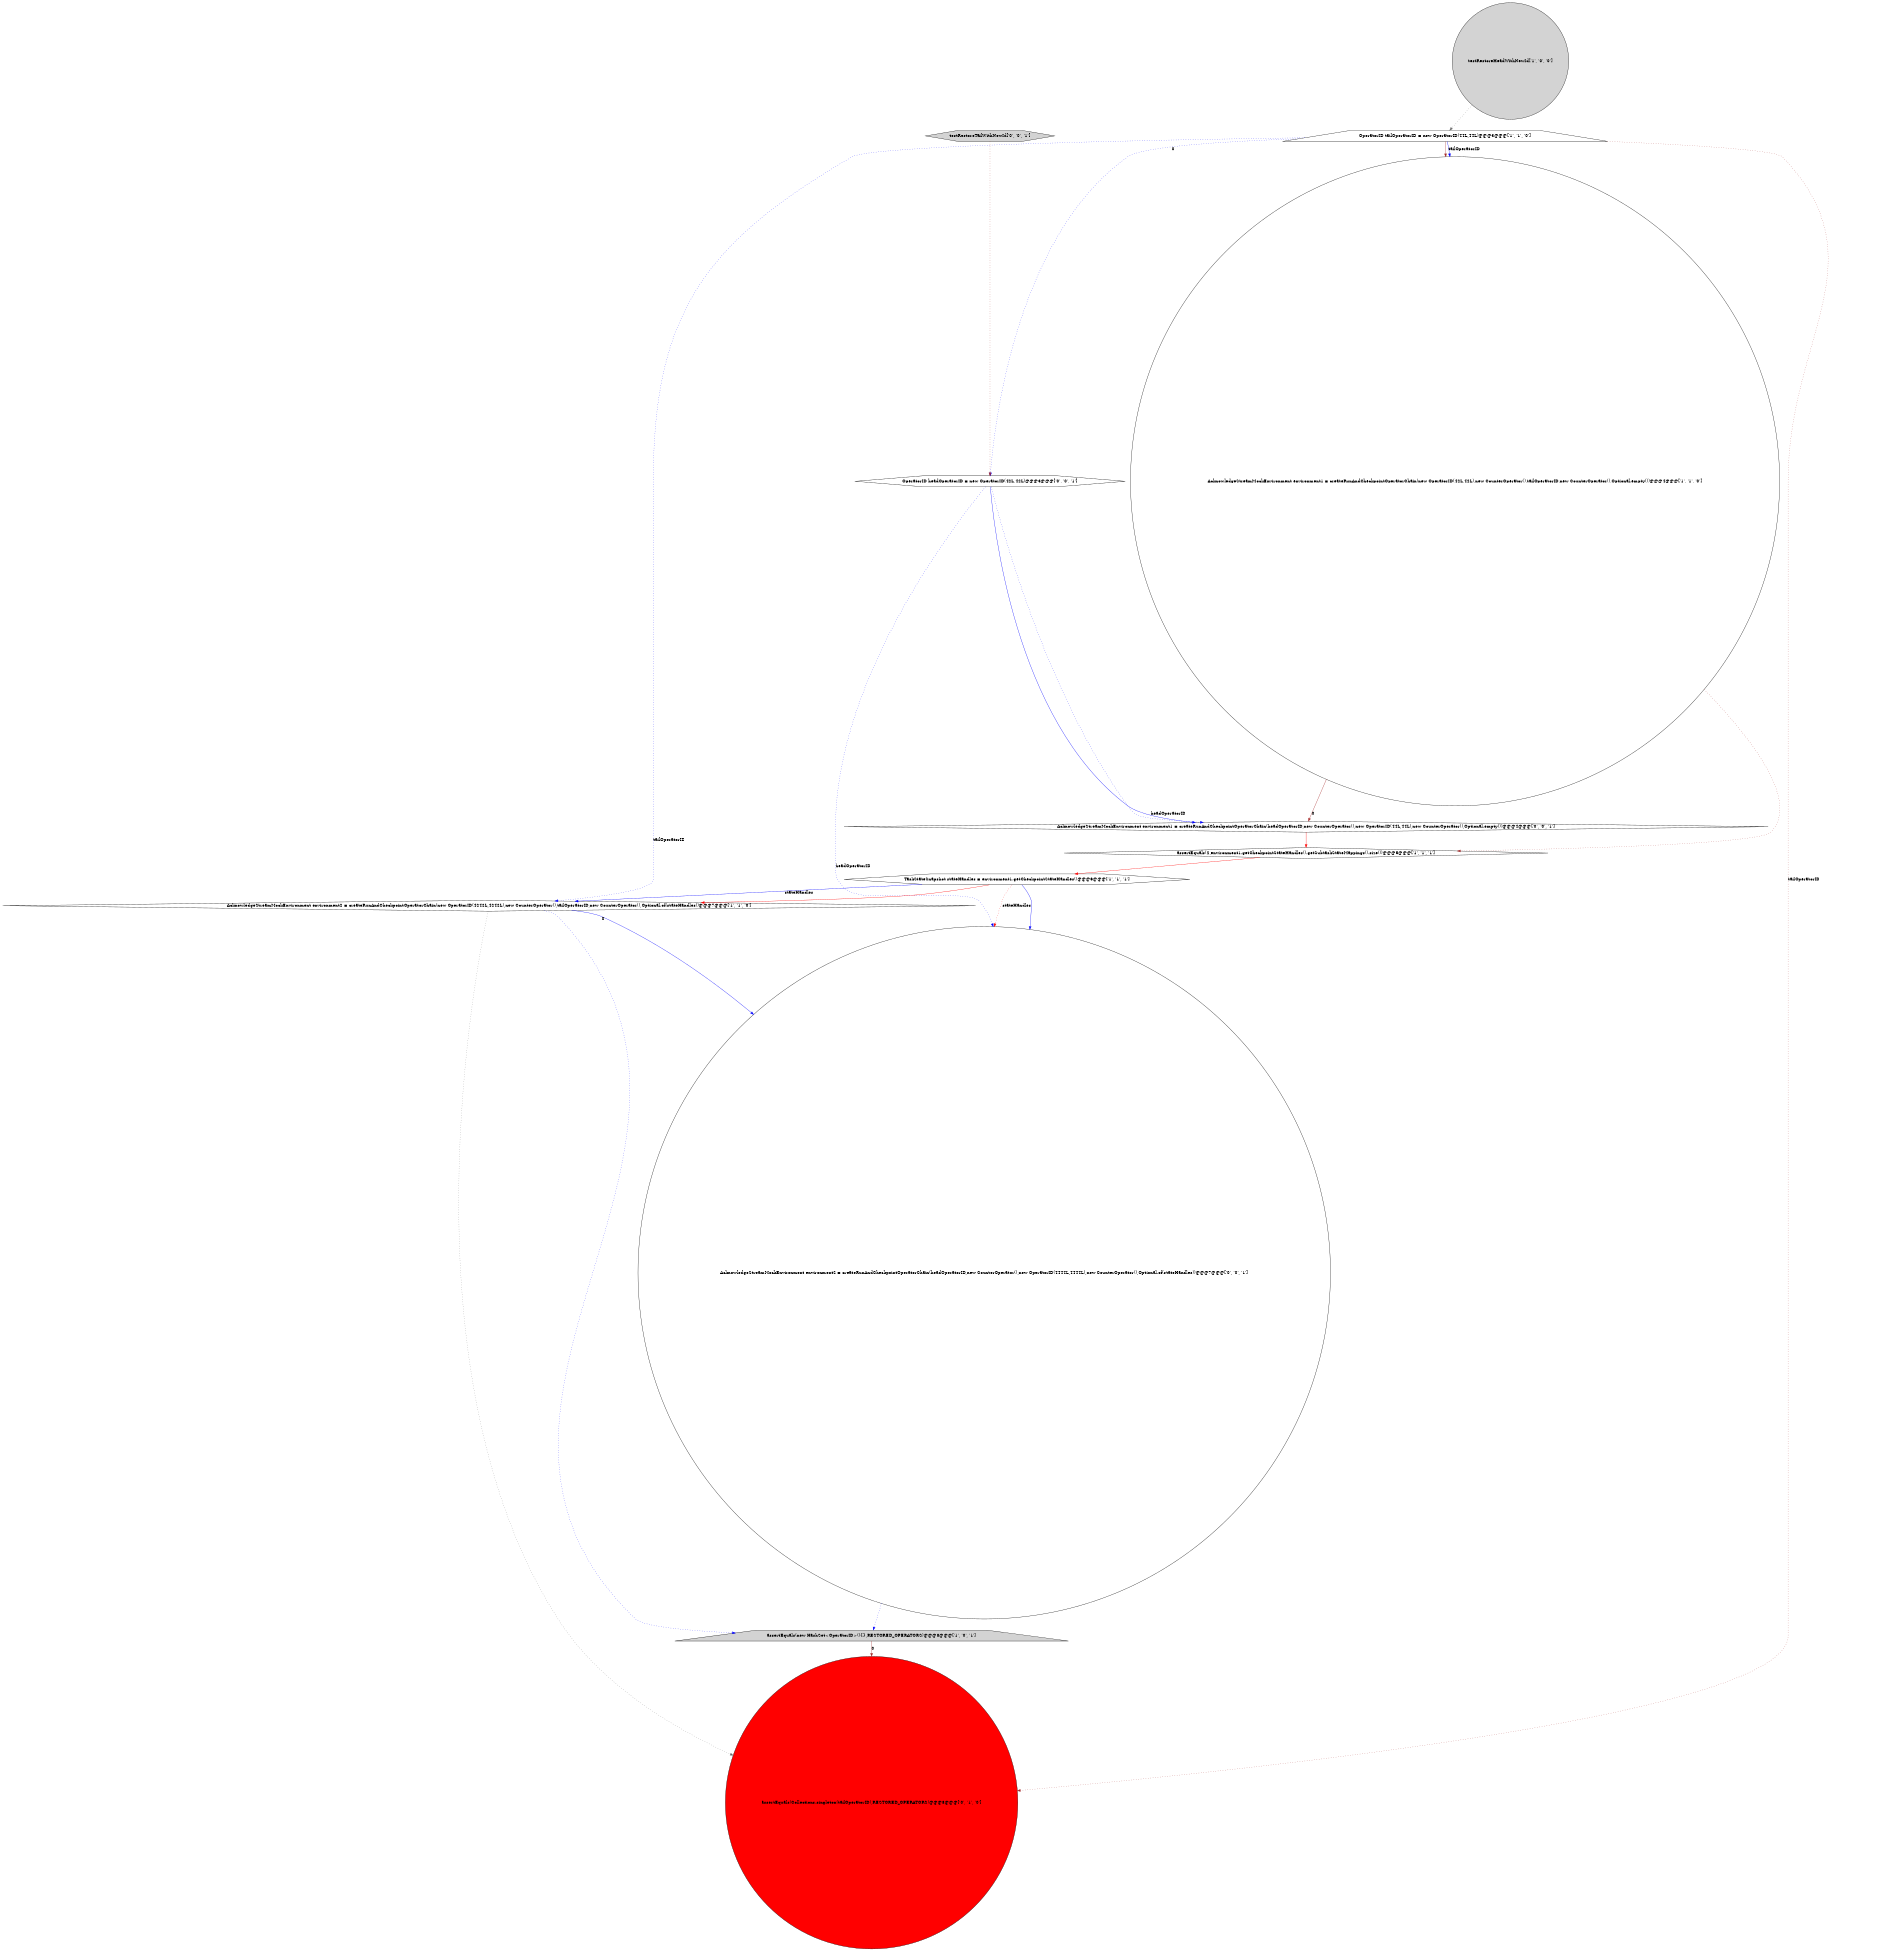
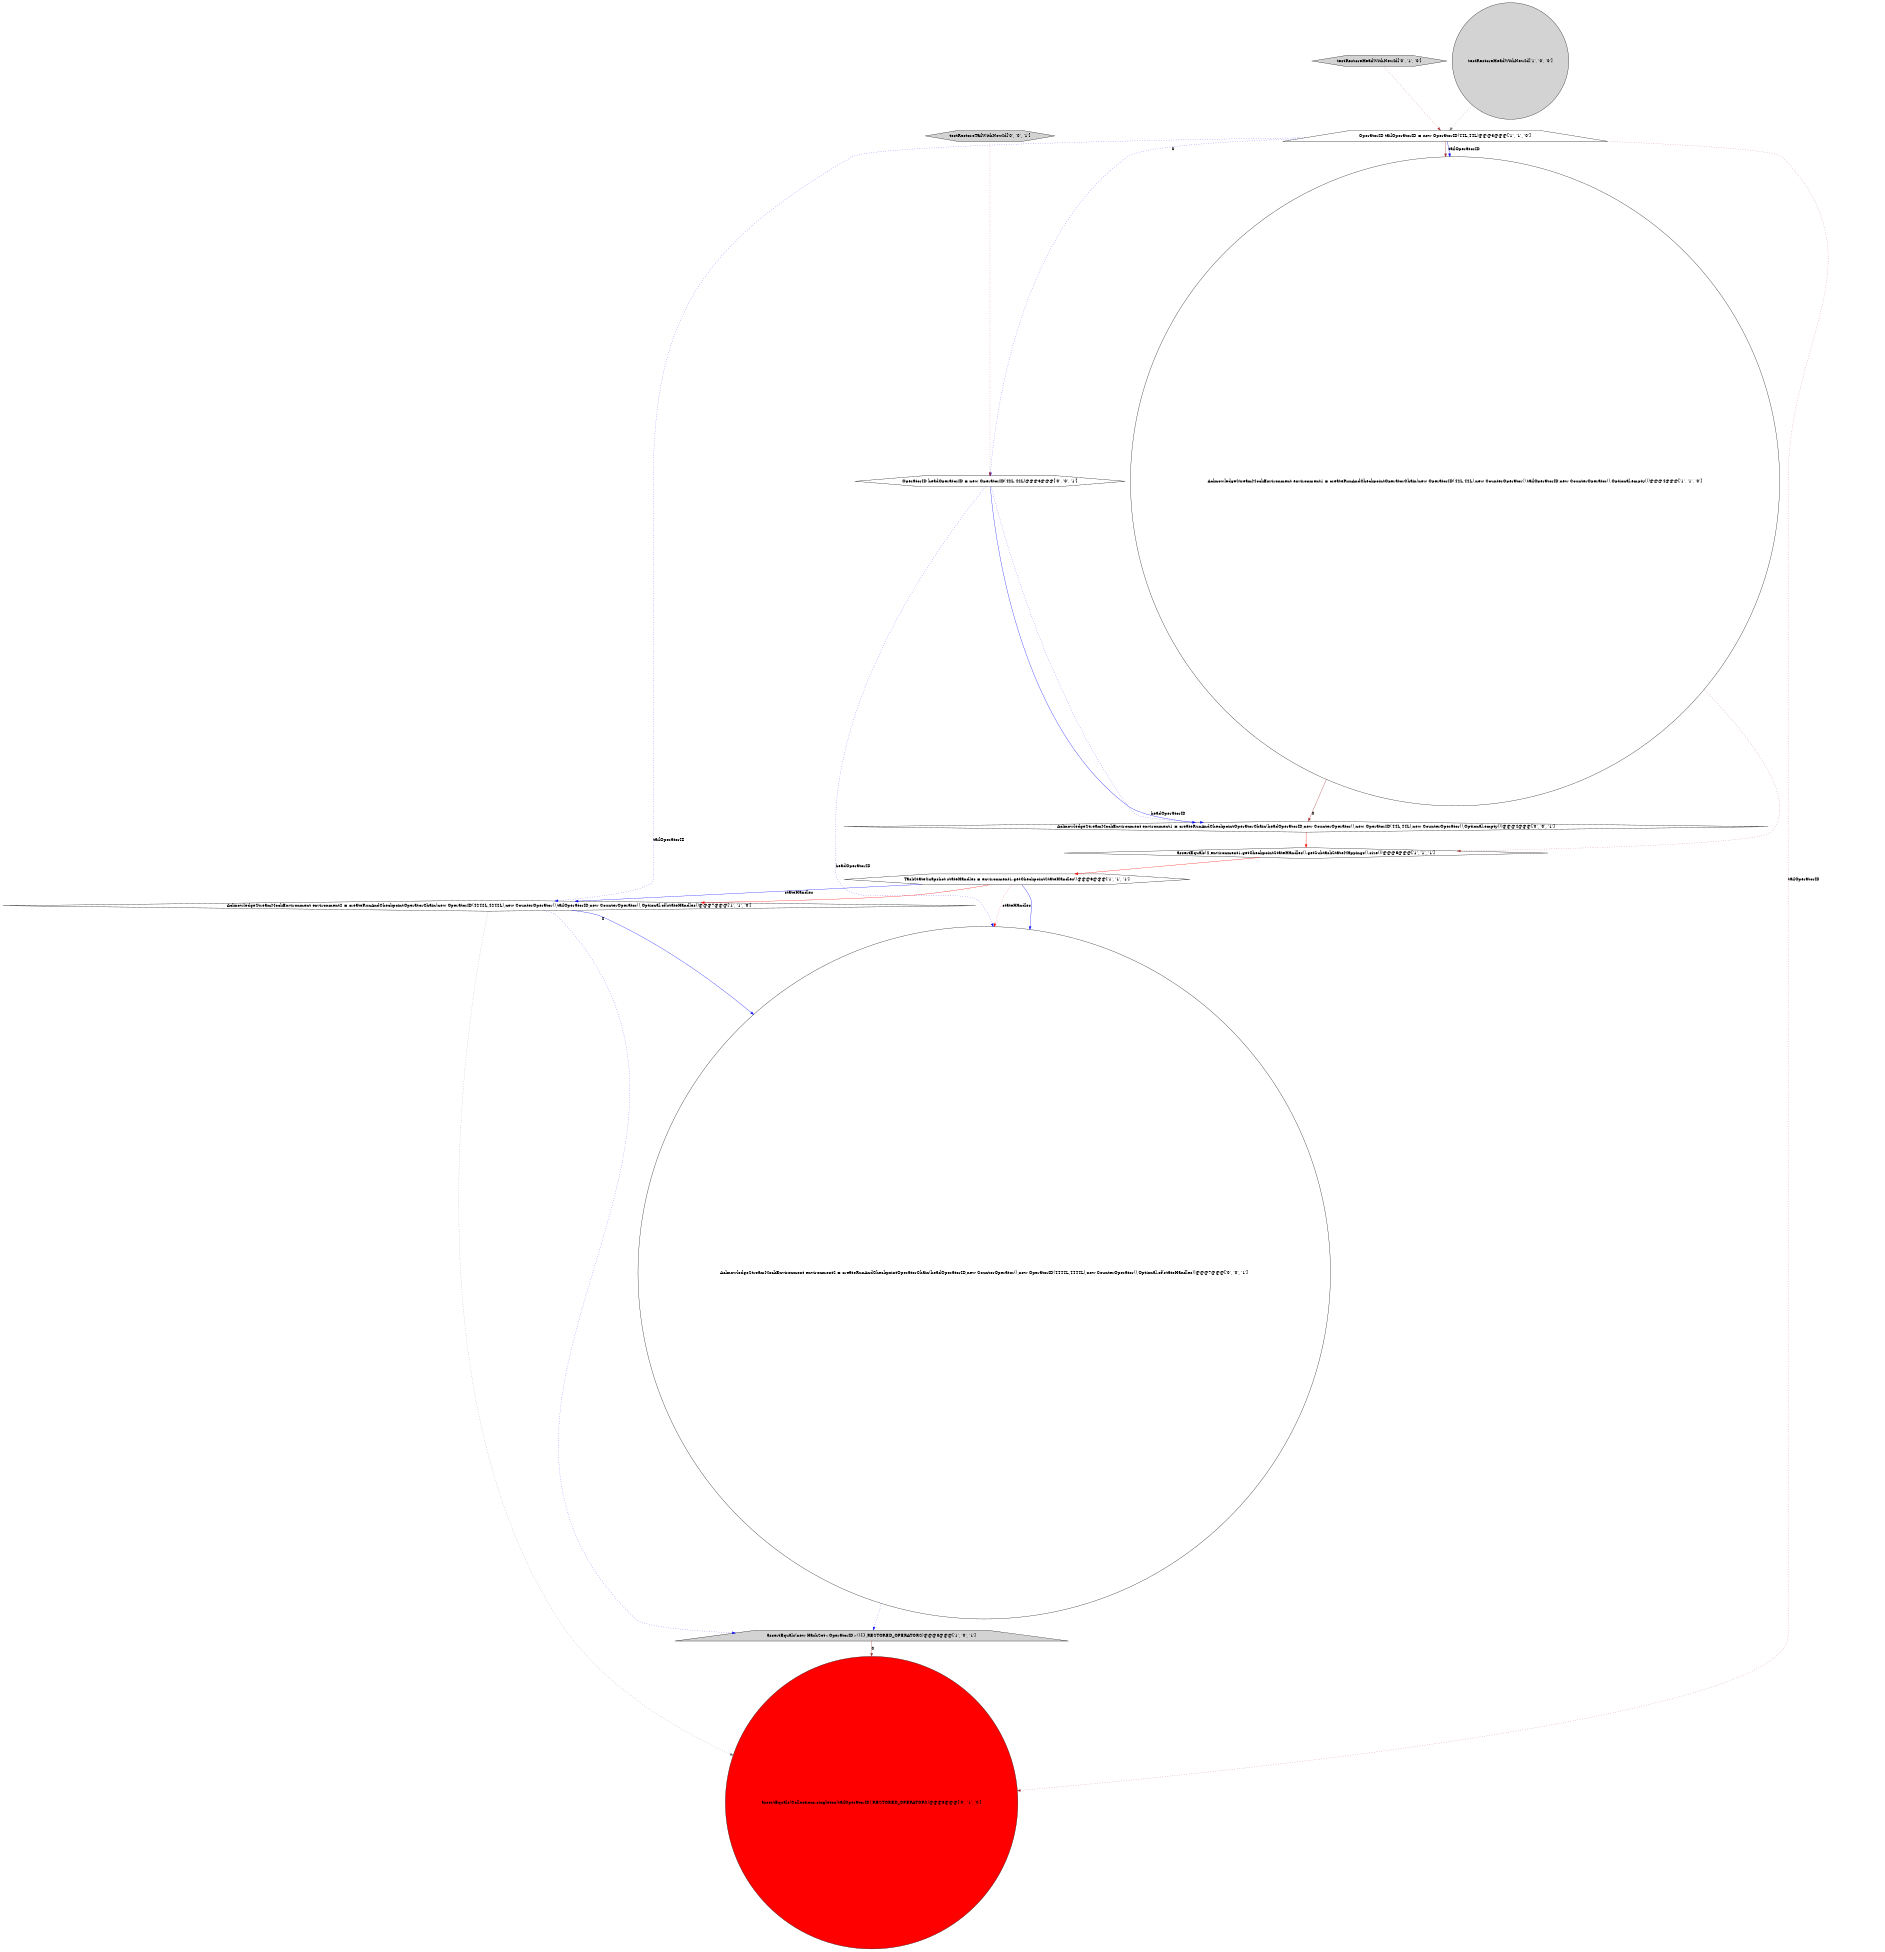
none -> (1379, 61)
